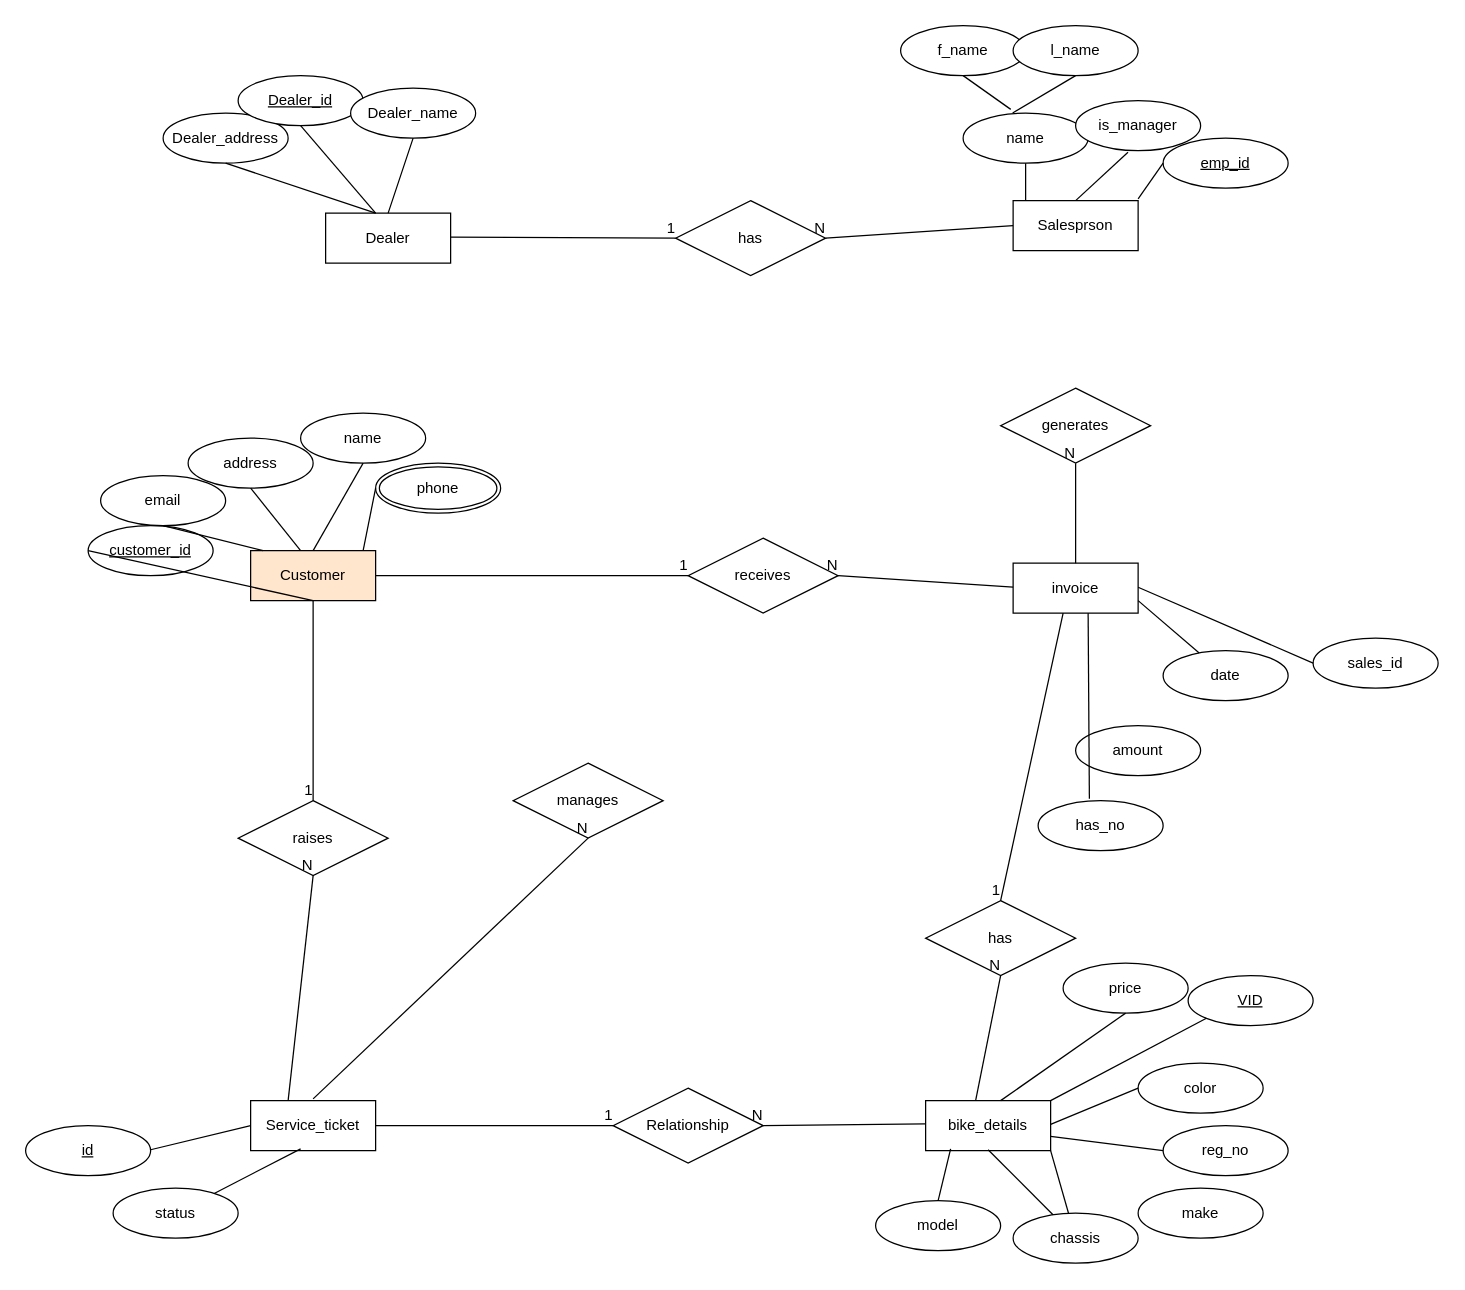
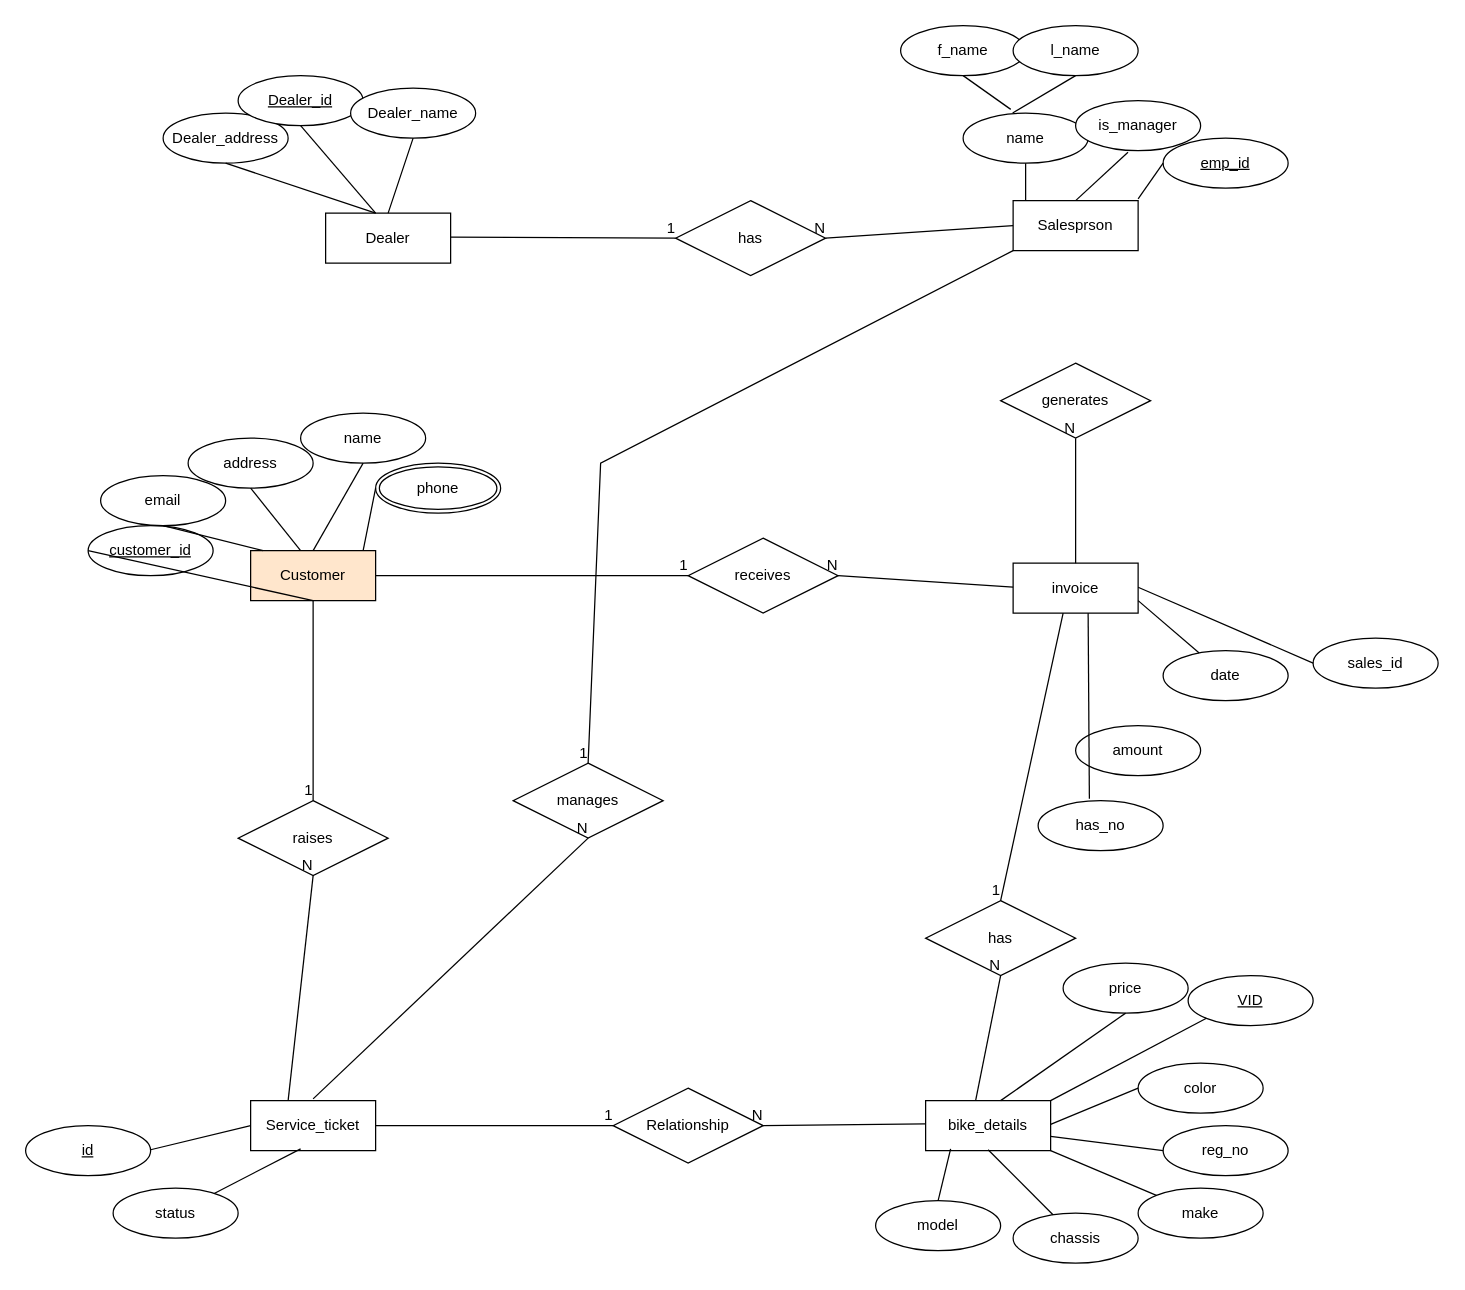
none -> (674, 426)
(1076, 426) -> (1076, 401)
(1059, 1181) -> (1104, 1173)
